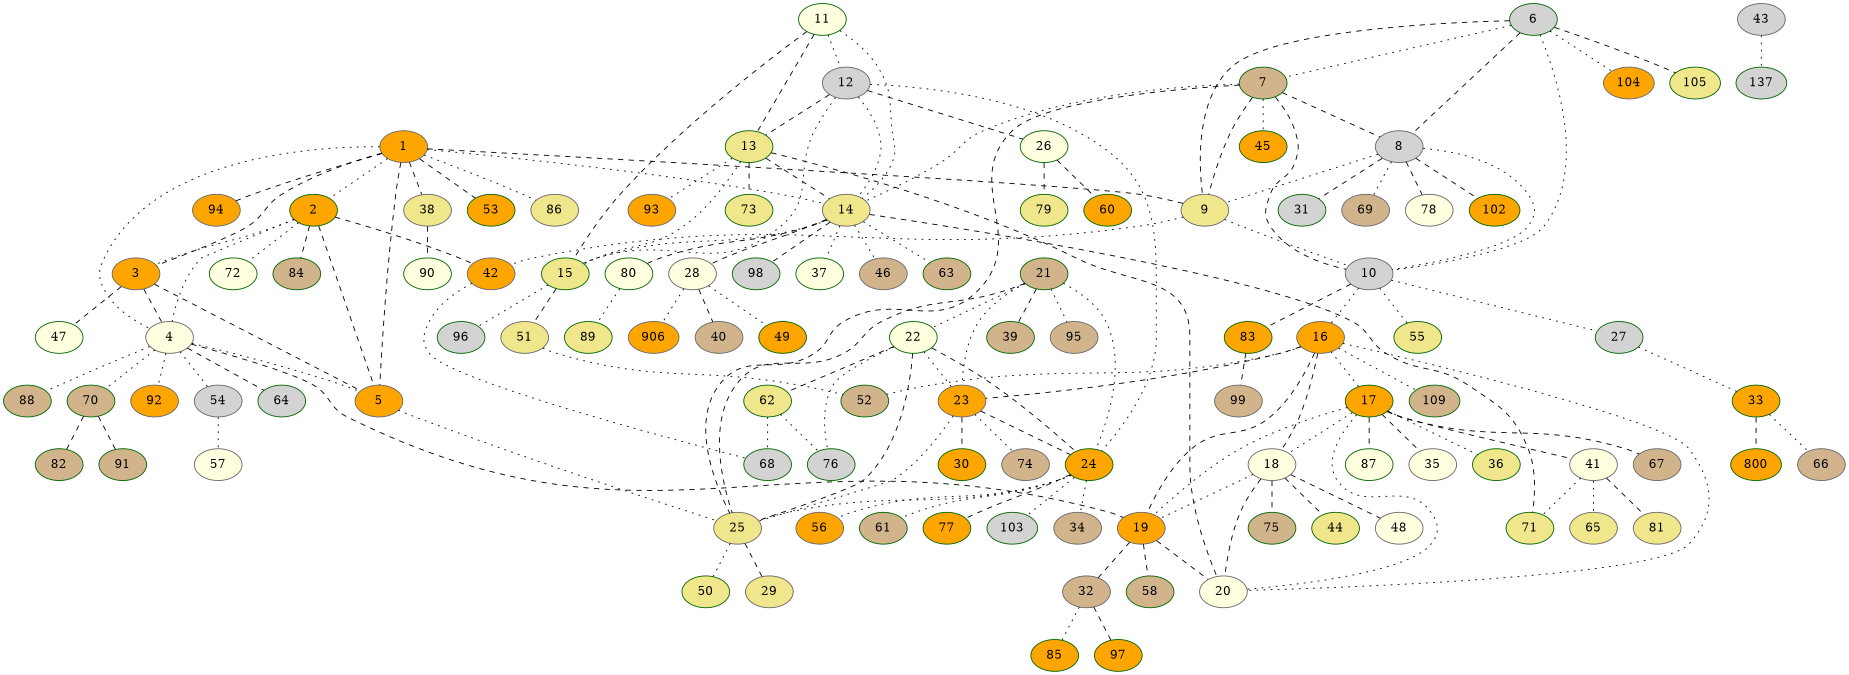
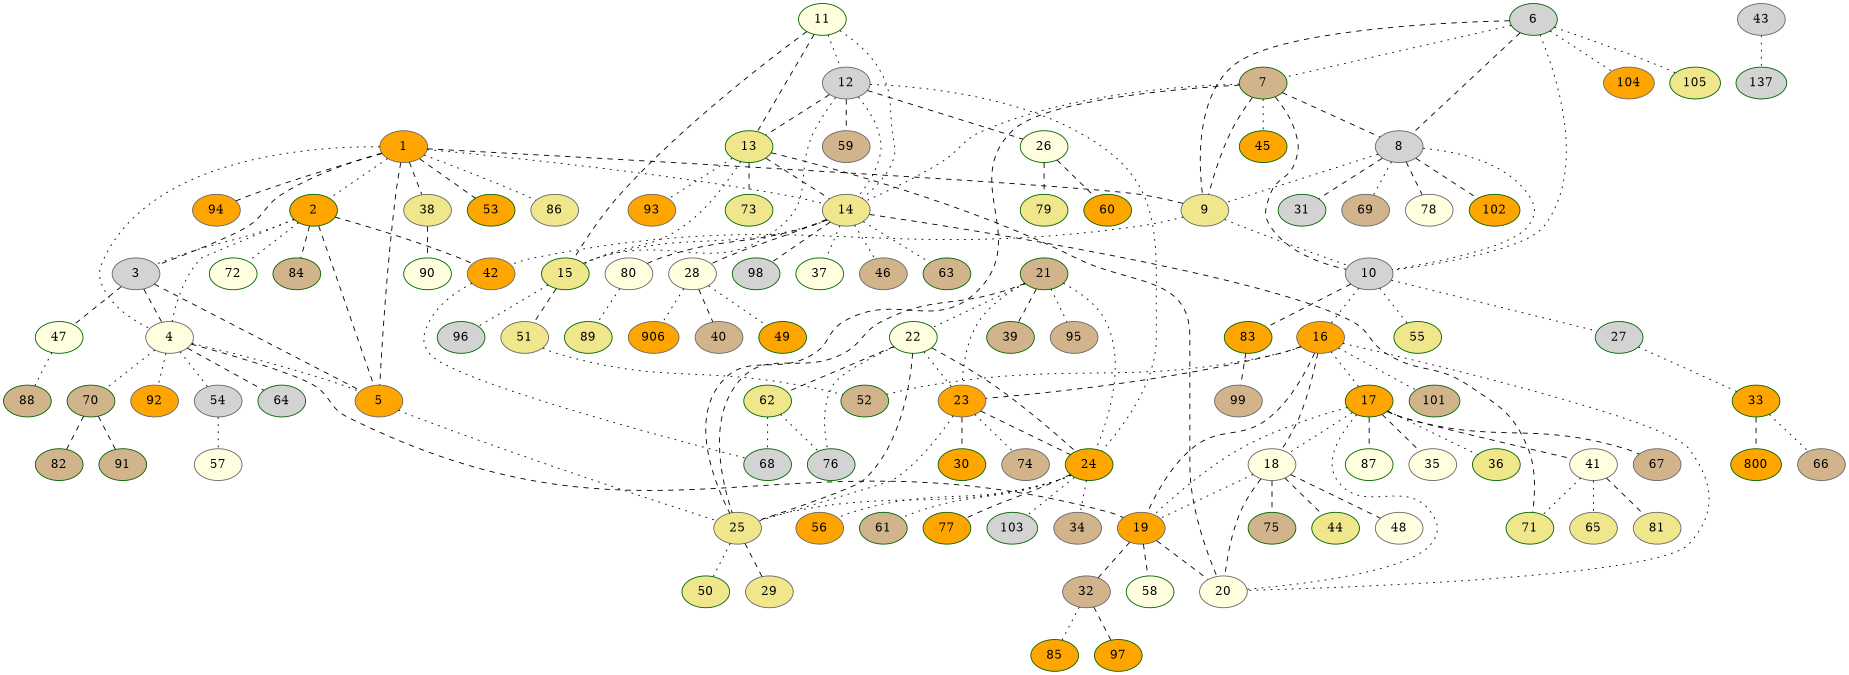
(1615, 49) -> (1615, 49)
none -> (846, 147)
(136, 274) -> (136, 274)
(629, 274) -> (629, 274)
(98, 368) -> (43, 369)
(1435, 401) -> (1435, 401)
(1150, 592) -> (1150, 592)
